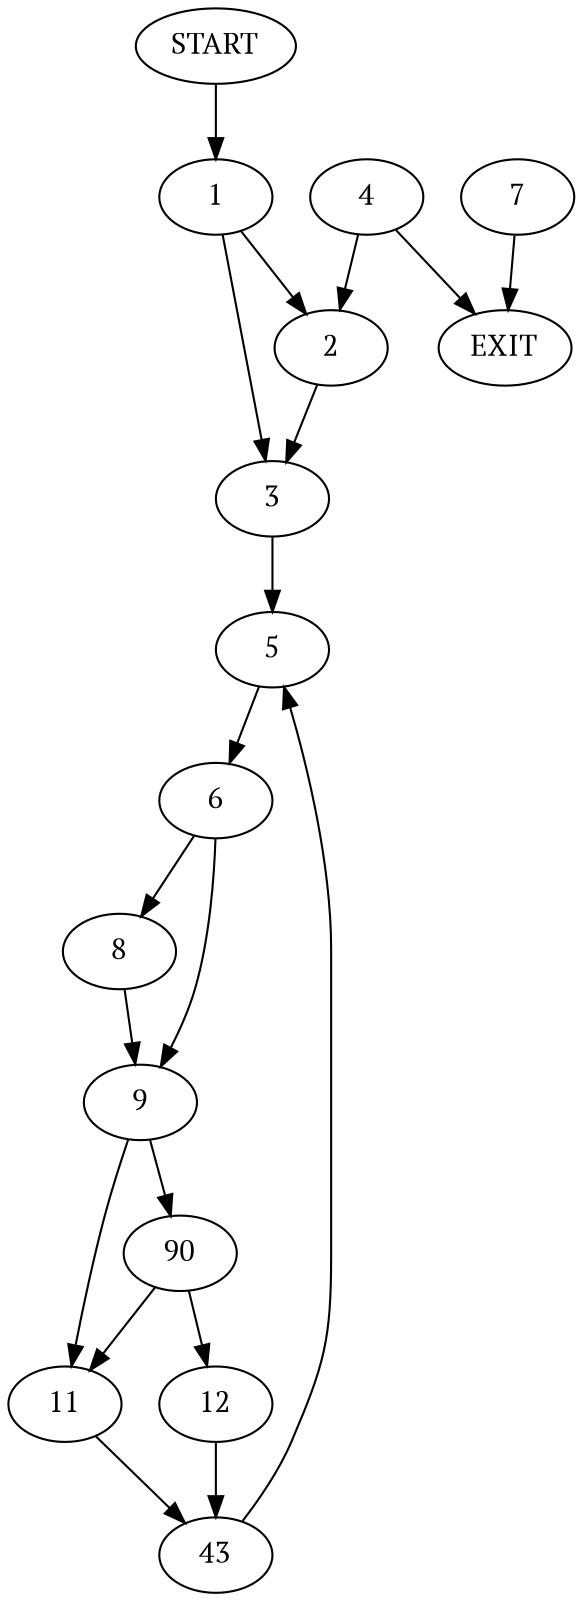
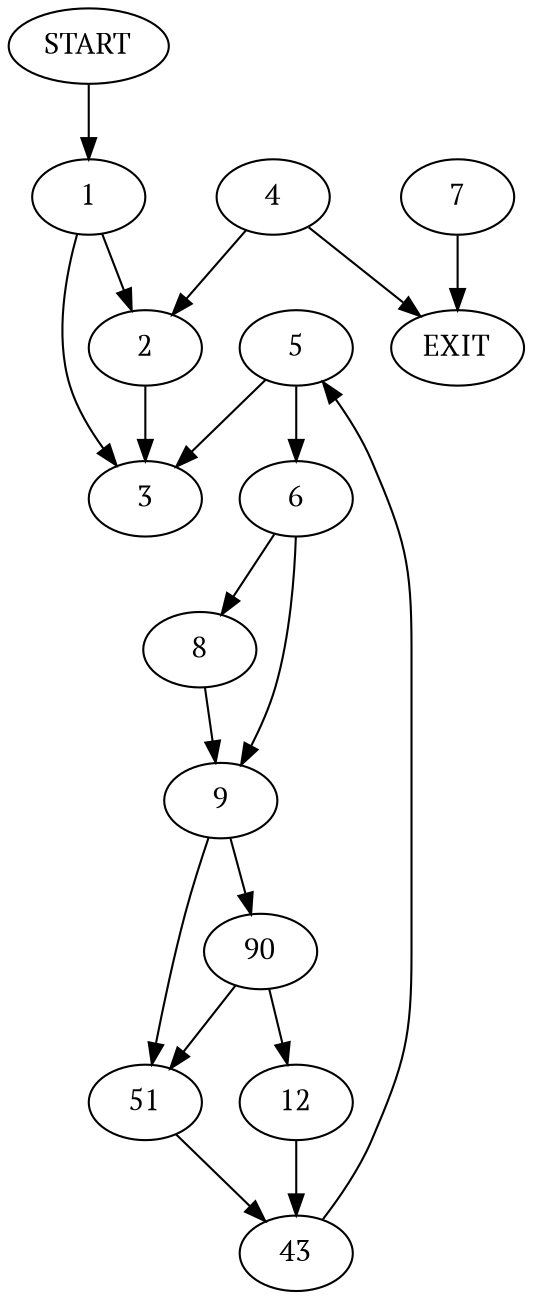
(272, 564) -> (229, 416)
(65, 1404) -> (145, 1102)
